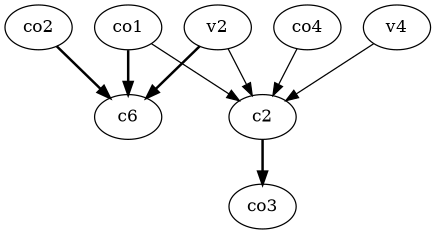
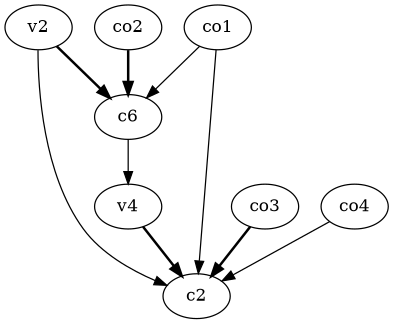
(128, 66) -> (178, 68)
(335, 69) -> (159, 246)
none -> (128, 156)
(263, 156) -> (235, 246)
